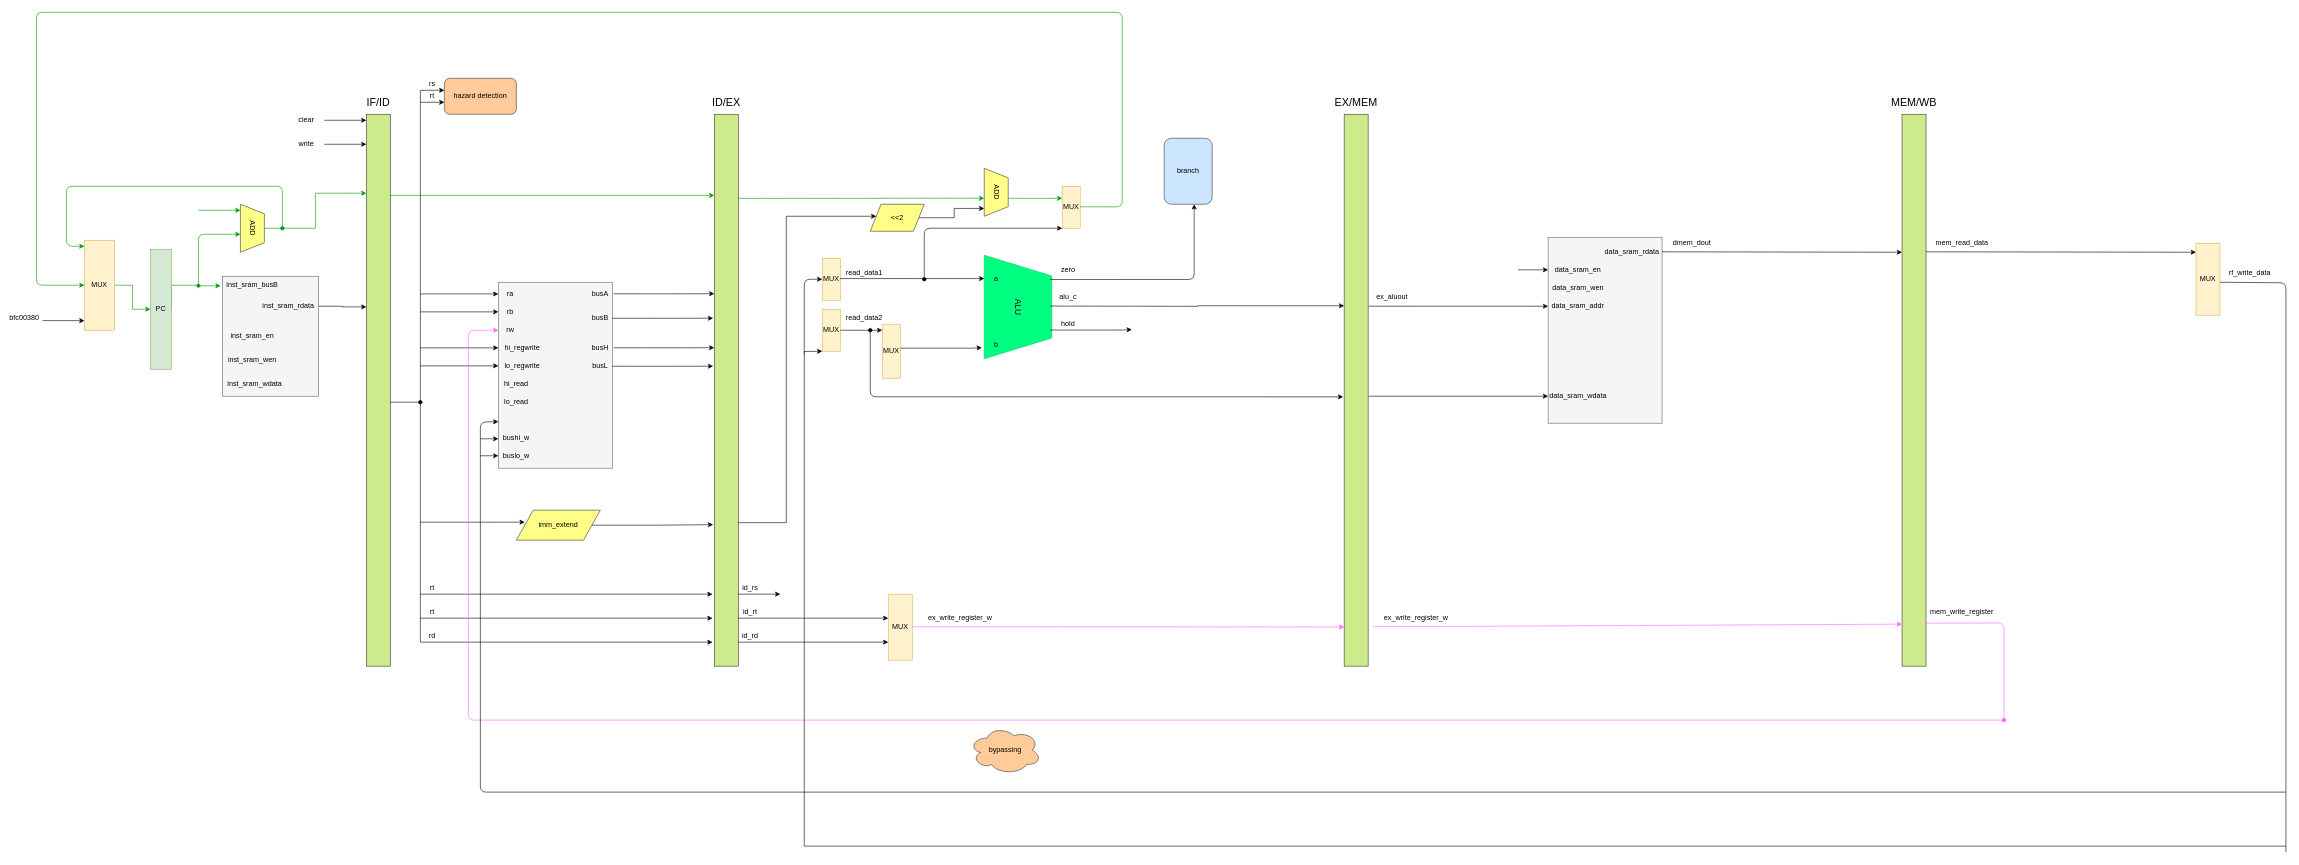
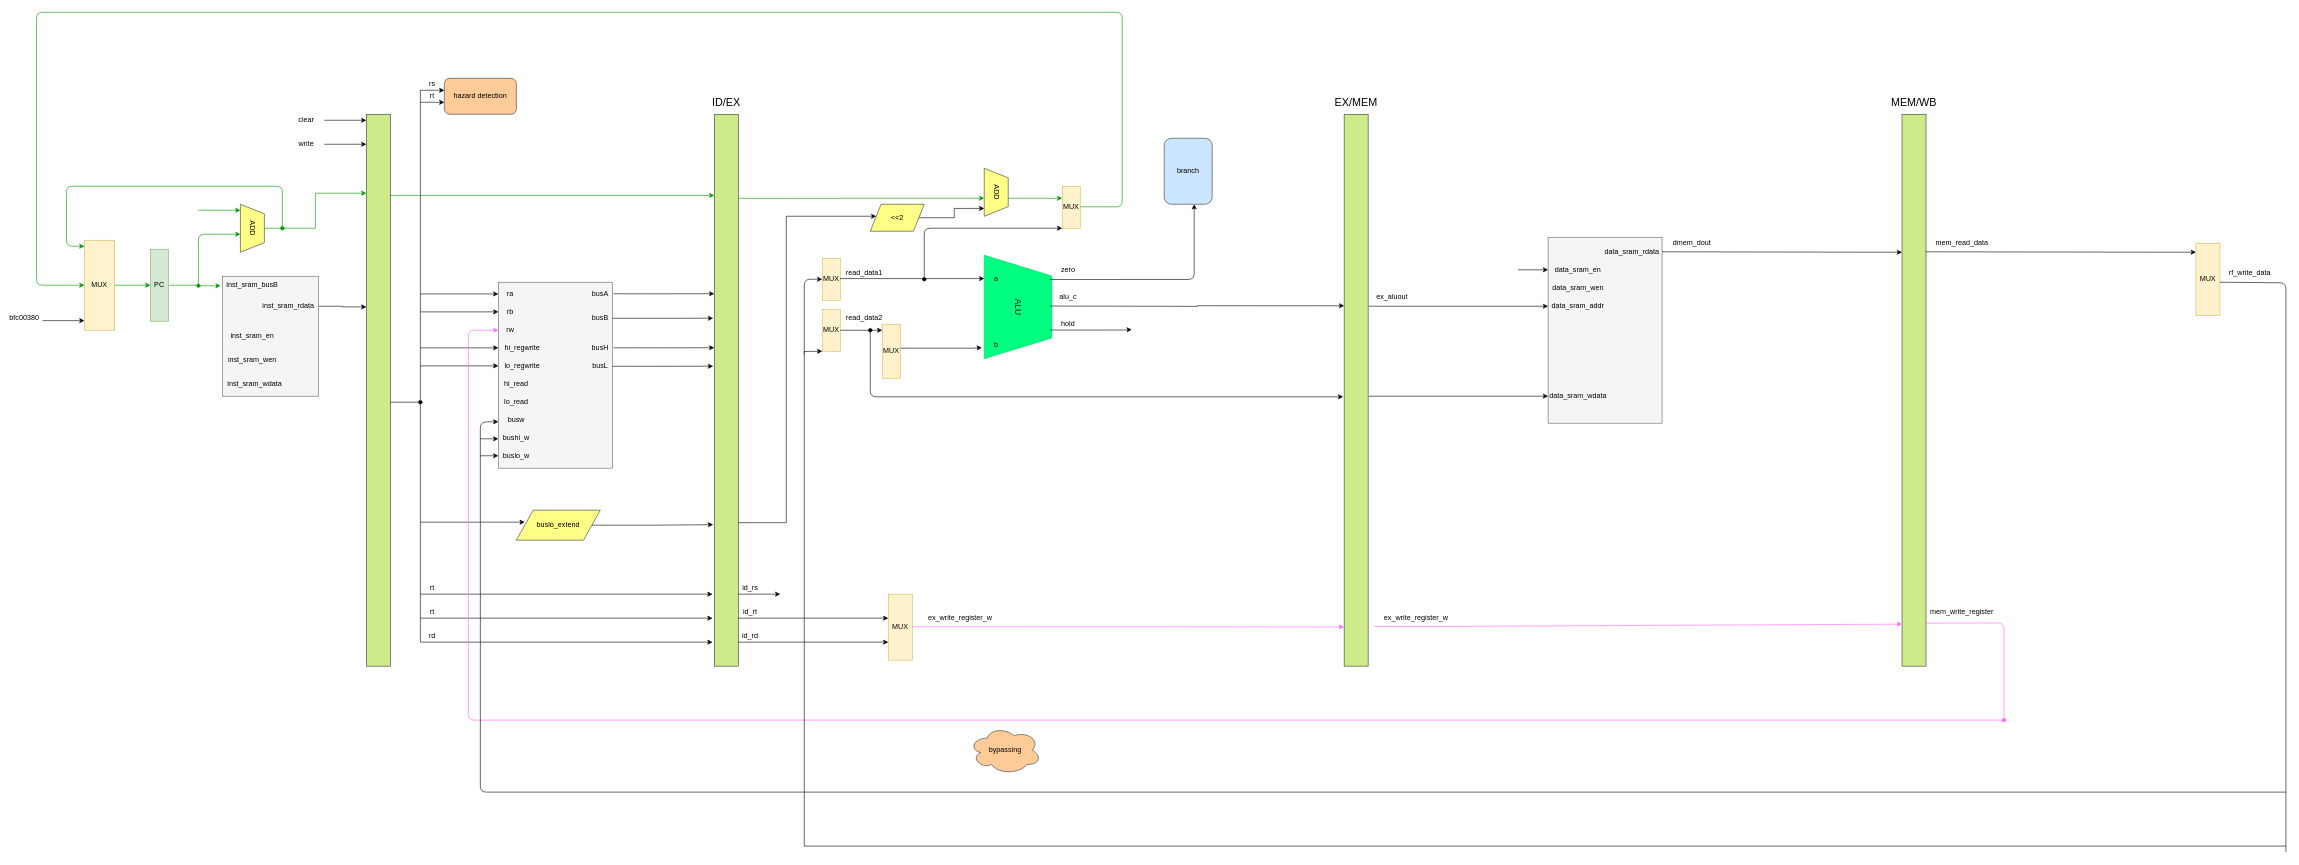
(378, 102) -> none
(161, 309) -> (159, 285)
none -> (516, 420)
(558, 525) -> (558, 525)
